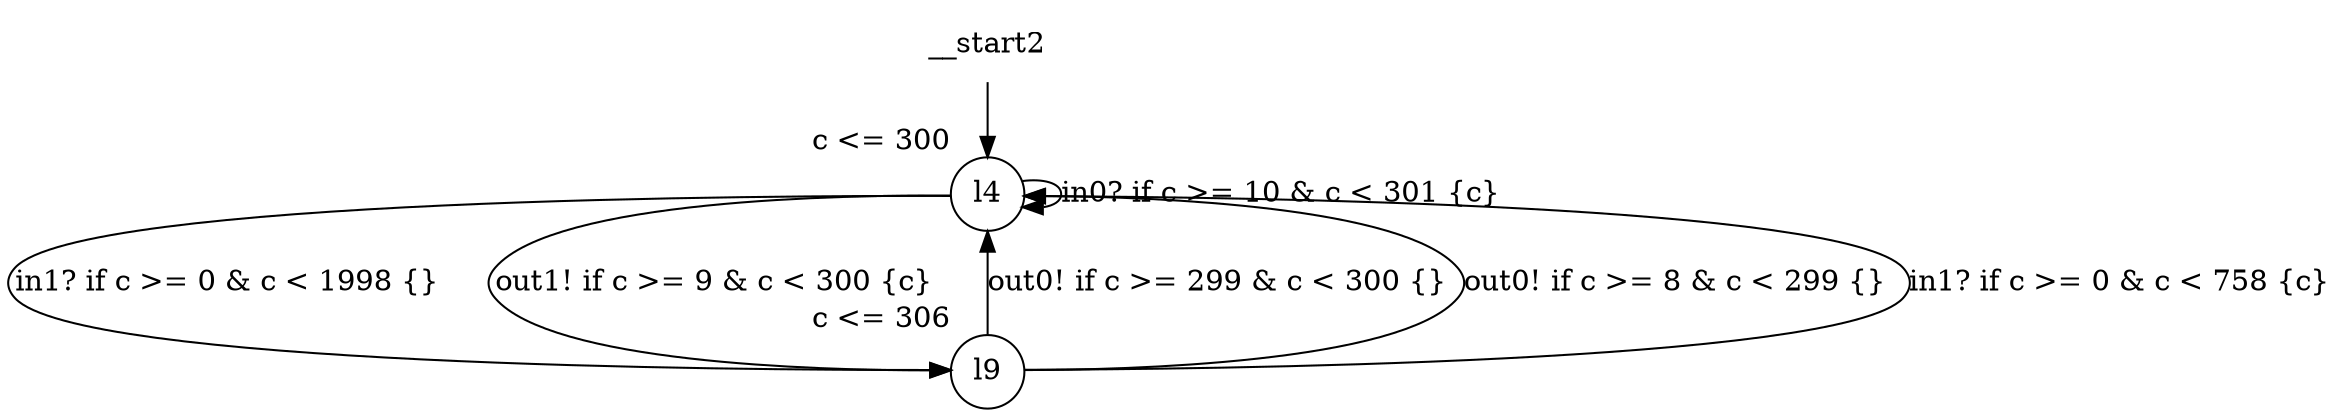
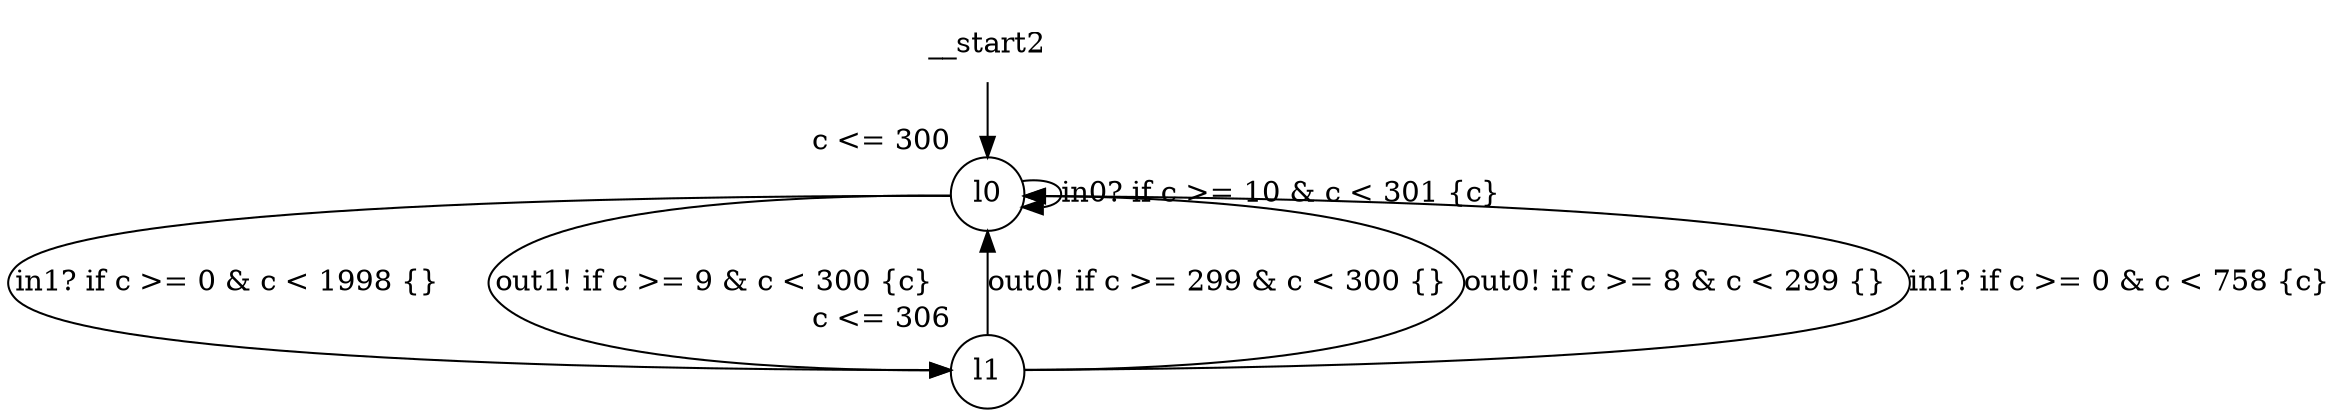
(988, 194) -> (988, 194)
(988, 372) -> (988, 372)
